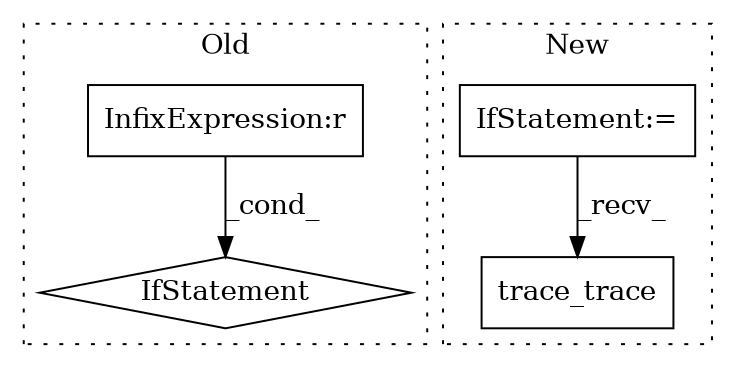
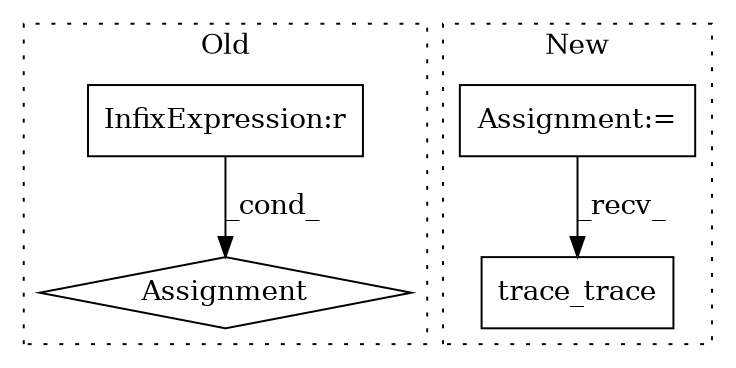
(578, 121) -> (578, 121)
(225, 293) -> (225, 293)
